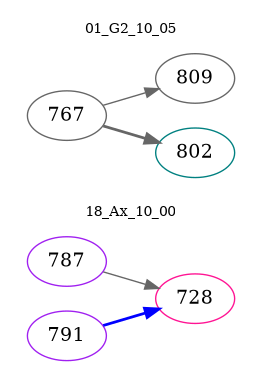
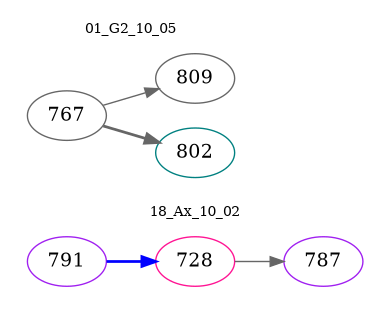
(131, 213) -> (195, 213)
(124, 278) -> (252, 262)
